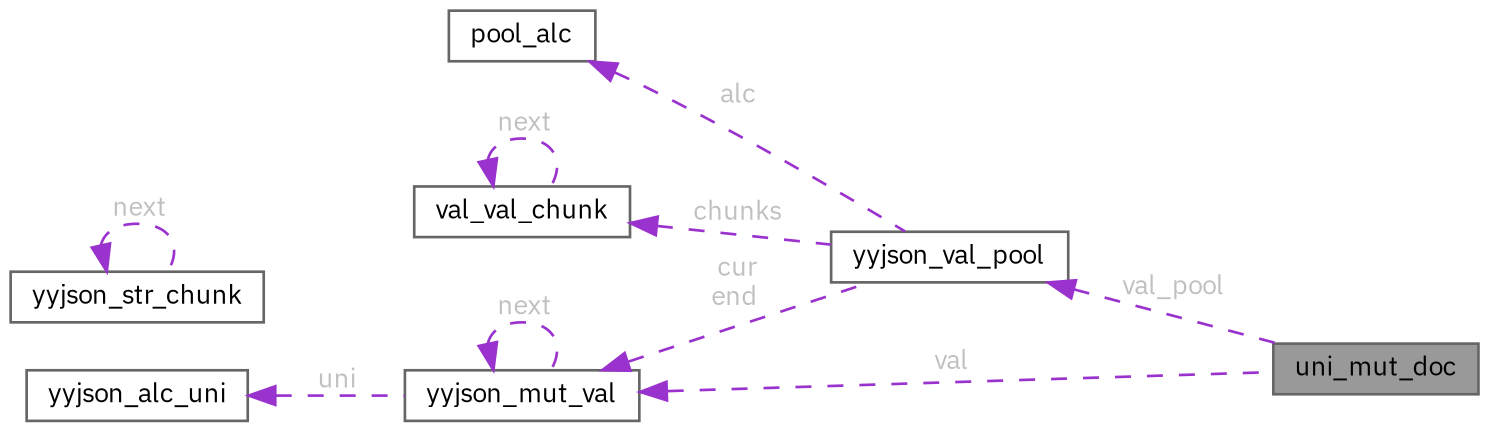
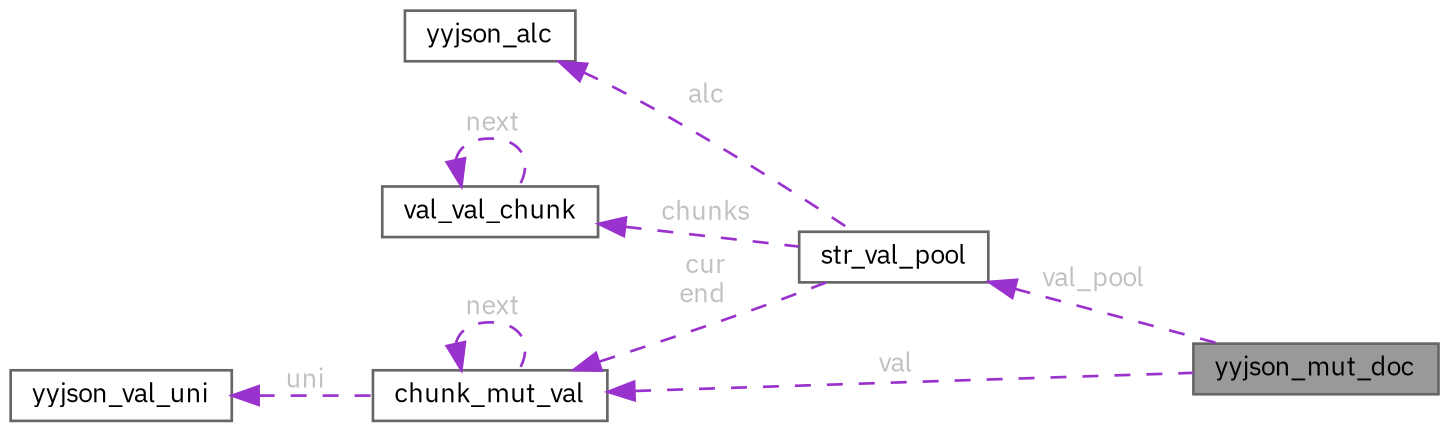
(522, 36) -> (490, 36)
(950, 257) -> (894, 257)
(137, 297) -> none
(1376, 369) -> (1316, 369)
(137, 396) -> (121, 396)
(522, 396) -> (490, 396)
